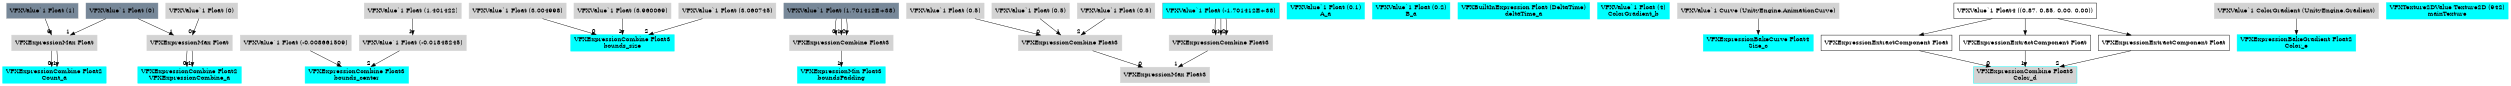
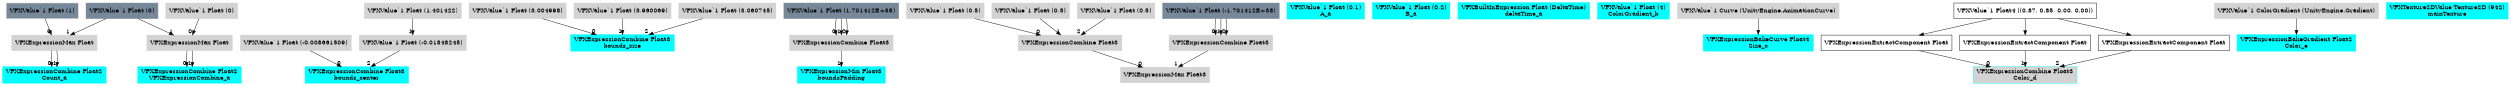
(1221, 11) -> (1221, 11)
